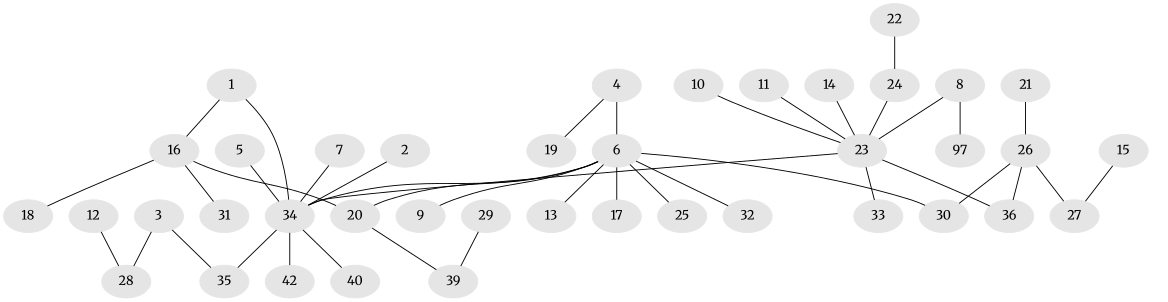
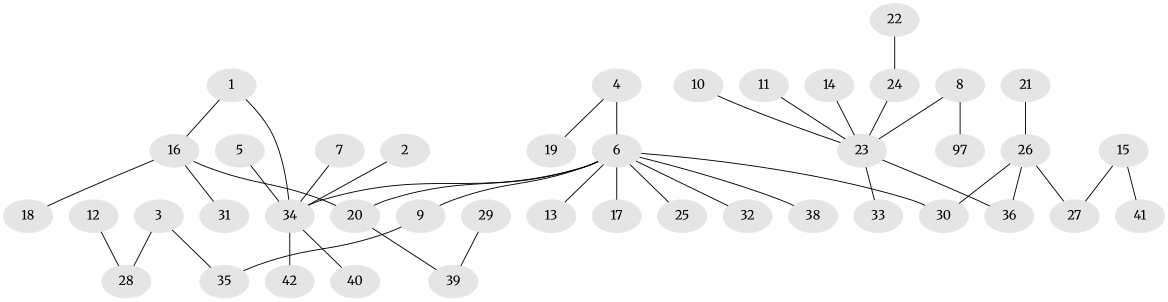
(586, 174) -> none
none -> (813, 216)
none -> (1140, 216)
(257, 249) -> (331, 247)
